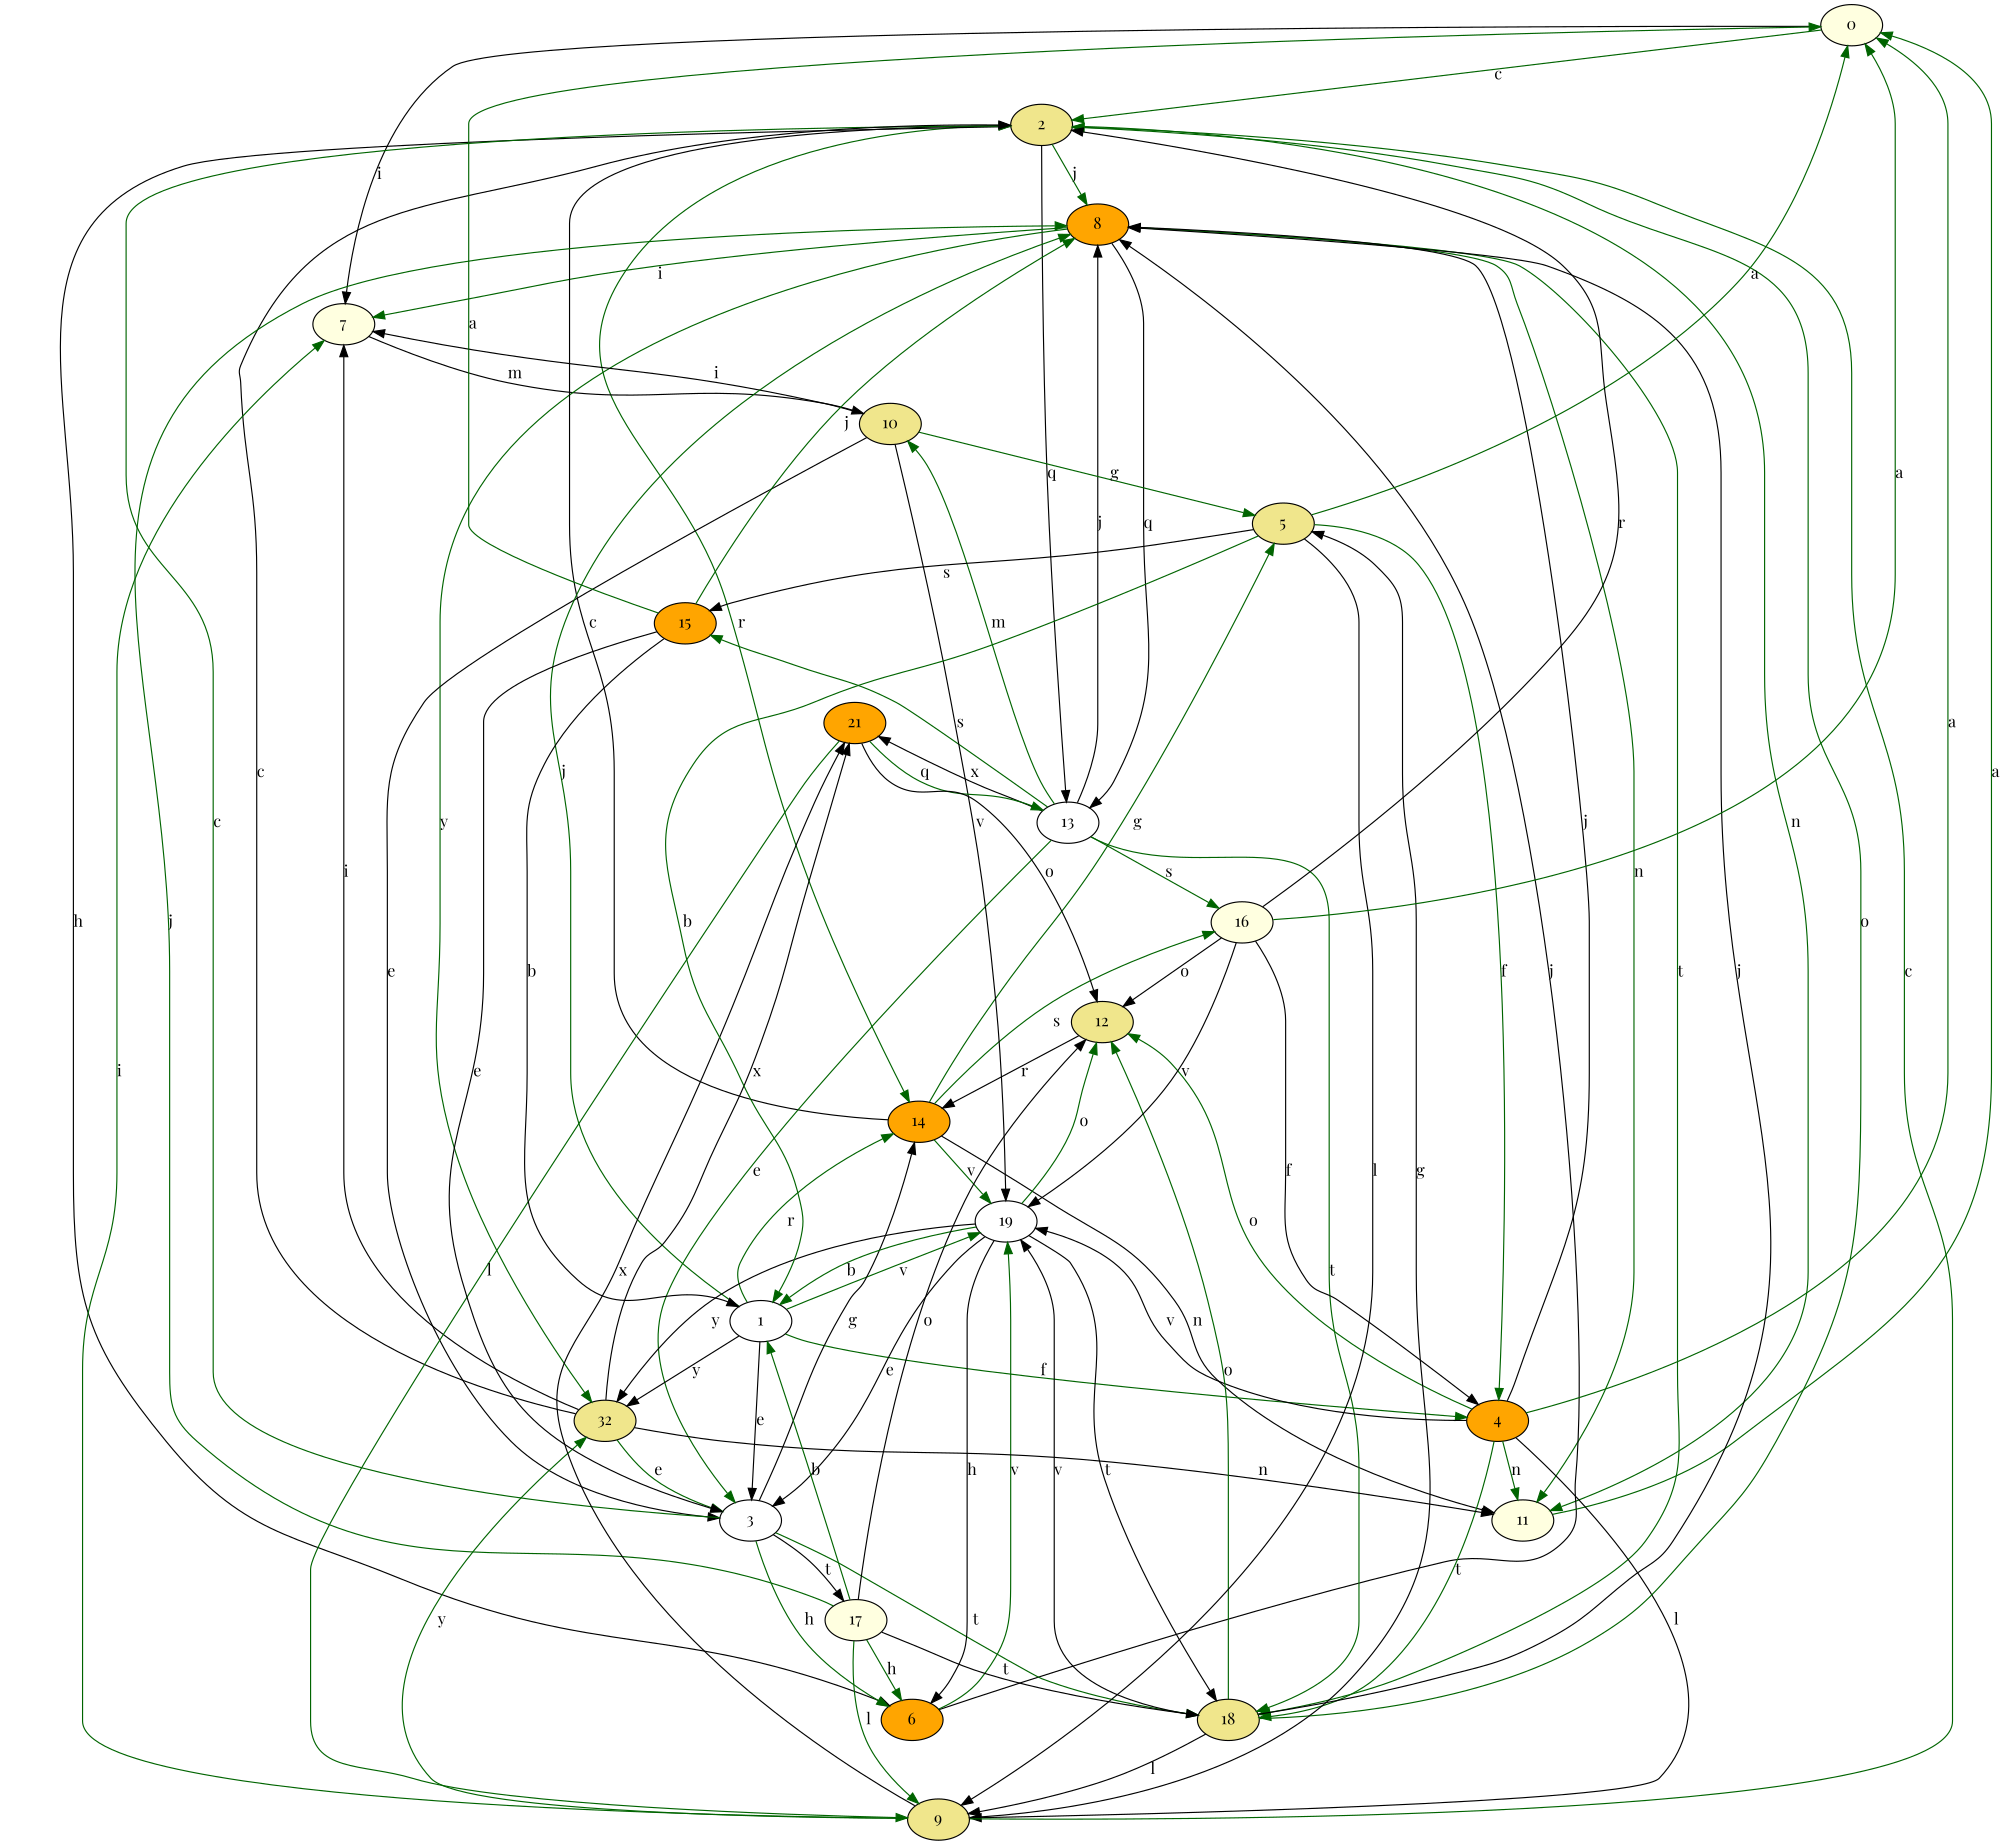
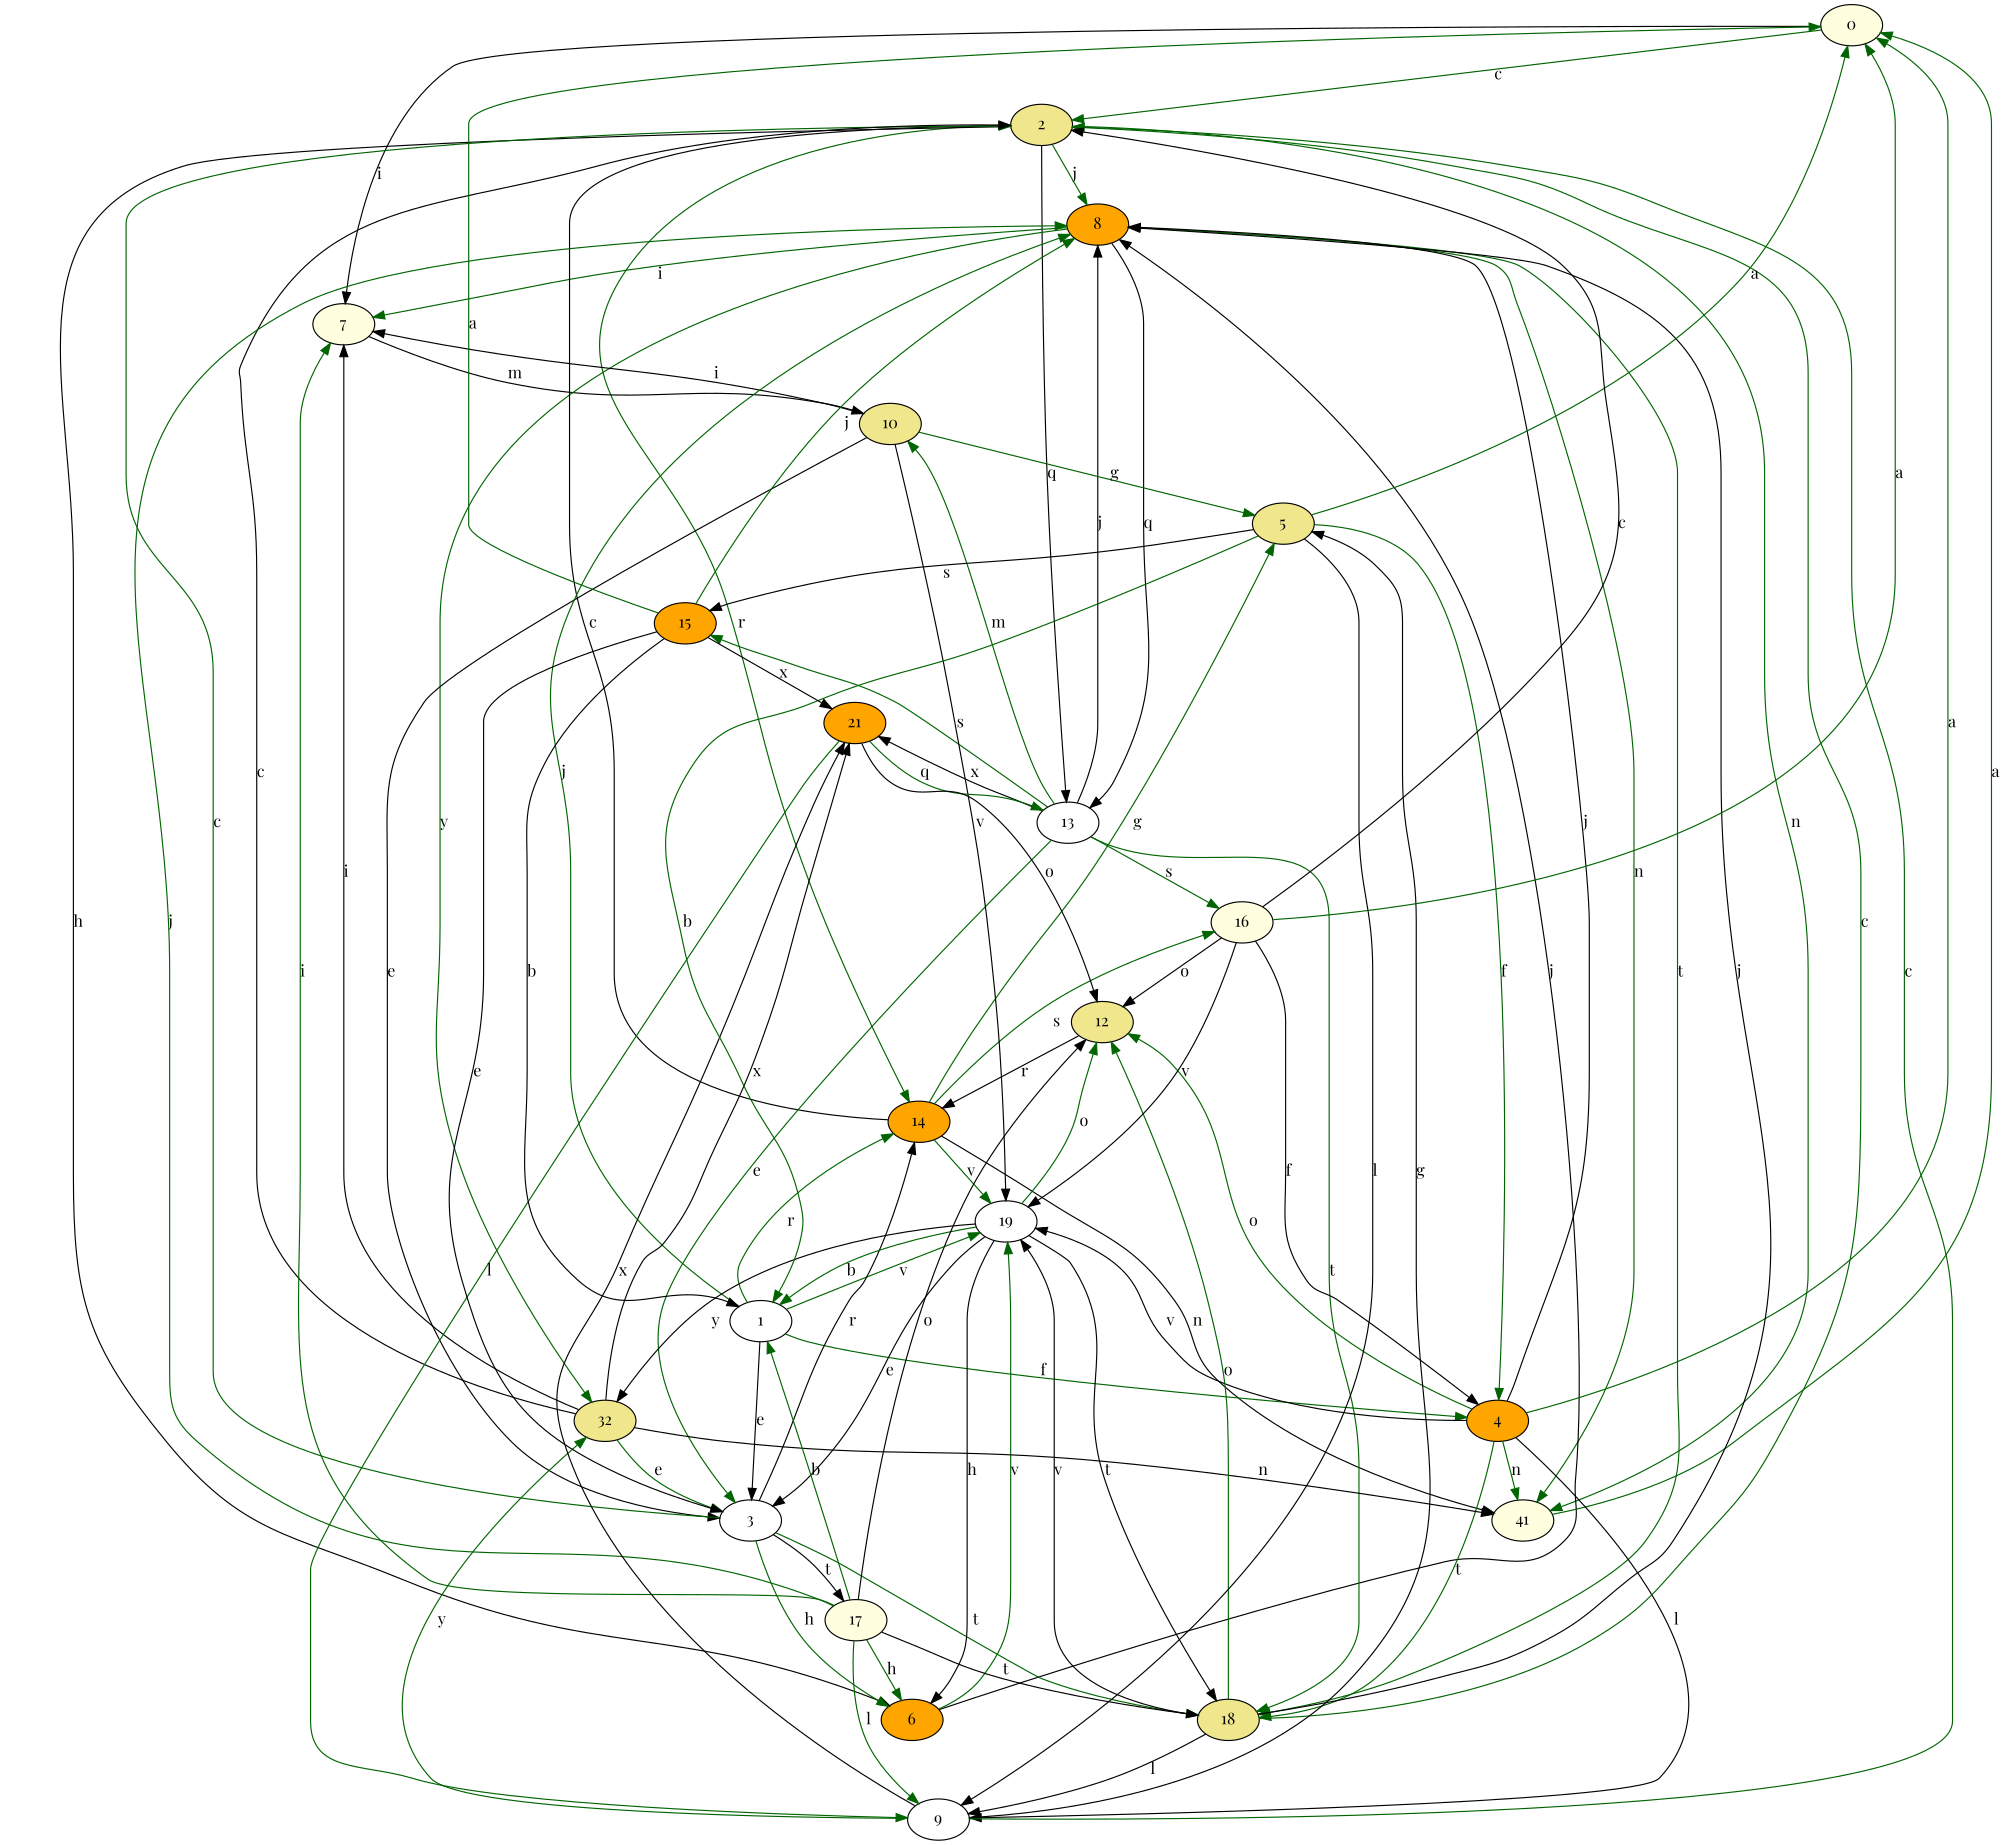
(1622, 524) -> (1622, 524)
none -> (765, 670)
(1865, 922) -> (1865, 922)
(853, 1321) -> (853, 1321)
(688, 1368) -> none
(83, 1420) -> (300, 1190)
(1523, 1521) -> (1523, 1521)
(938, 1820) -> (938, 1820)
